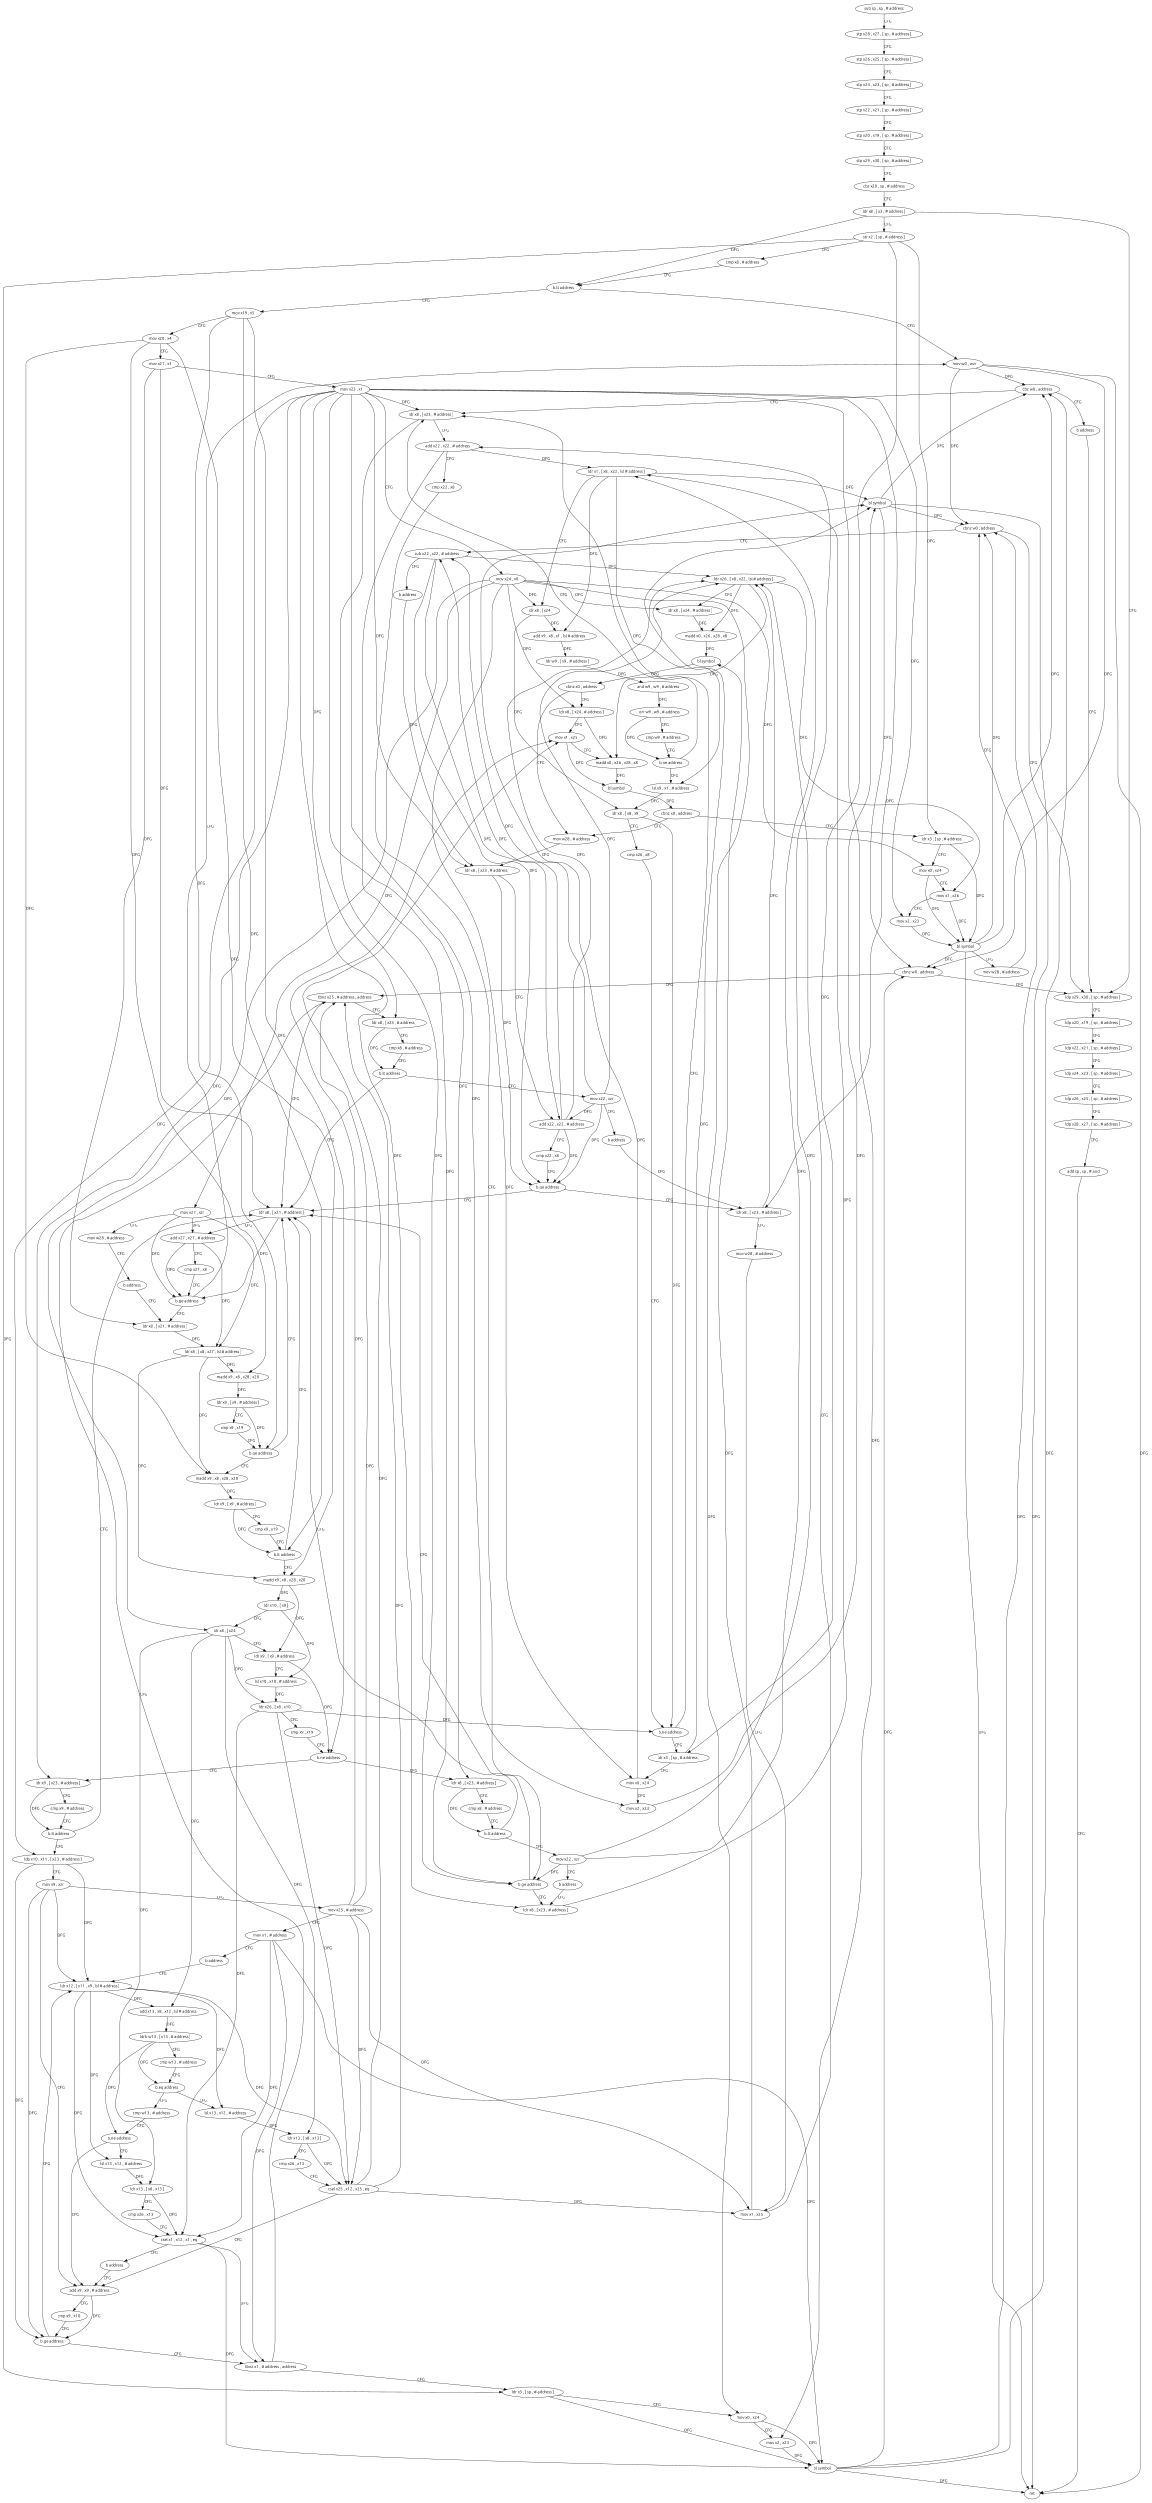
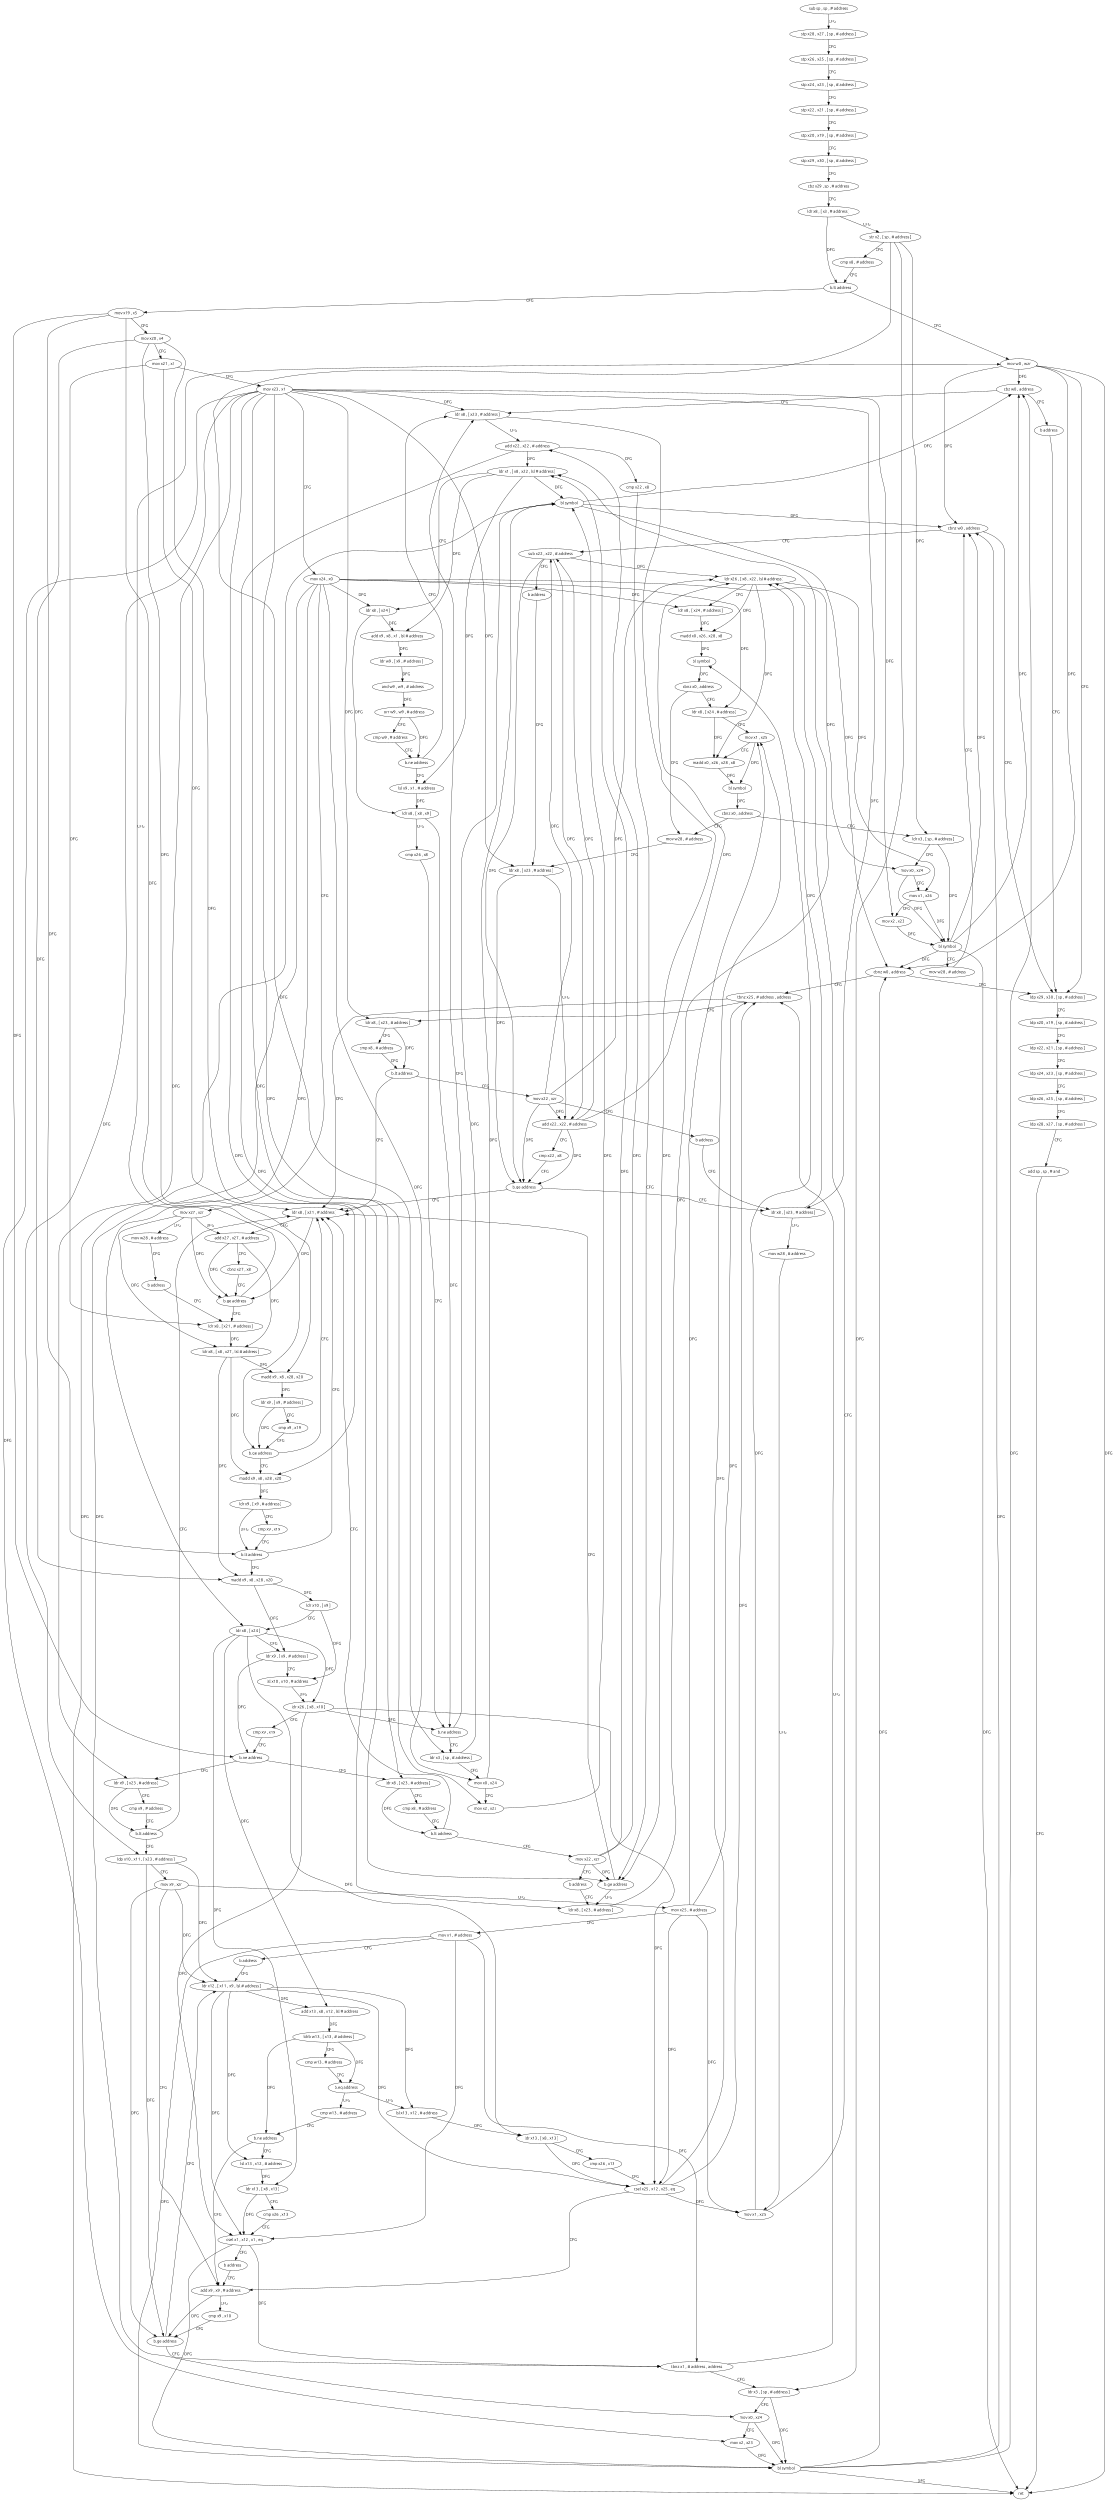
(1129, 509) -> (1081, 665)
(196, 1270) -> (239, 1270)
